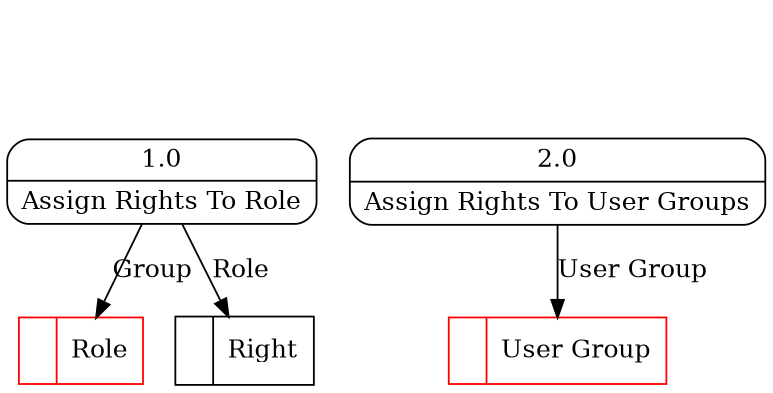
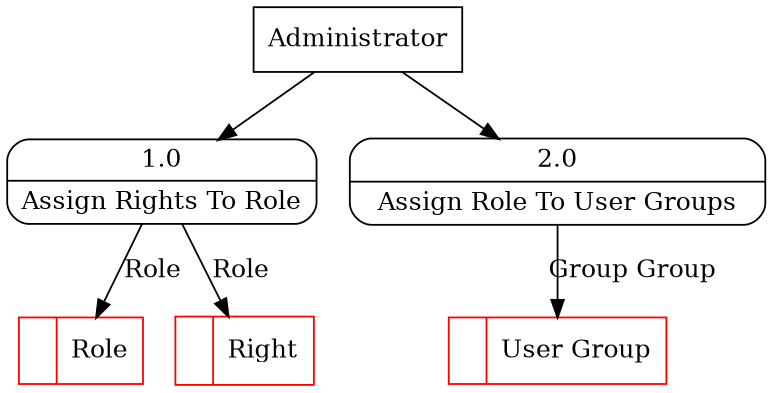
none -> (358, 40)
(558, 202) -> (558, 202)
(153, 271) -> (153, 271)
(633, 271) -> (633, 271)
(245, 351) -> (245, 351)
